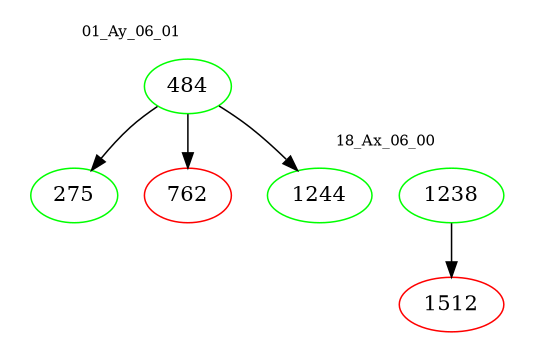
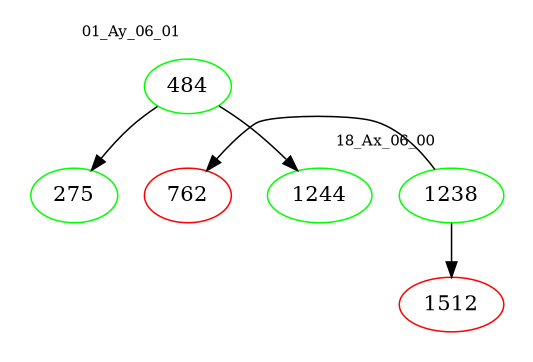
(188, 133) -> (328, 117)
